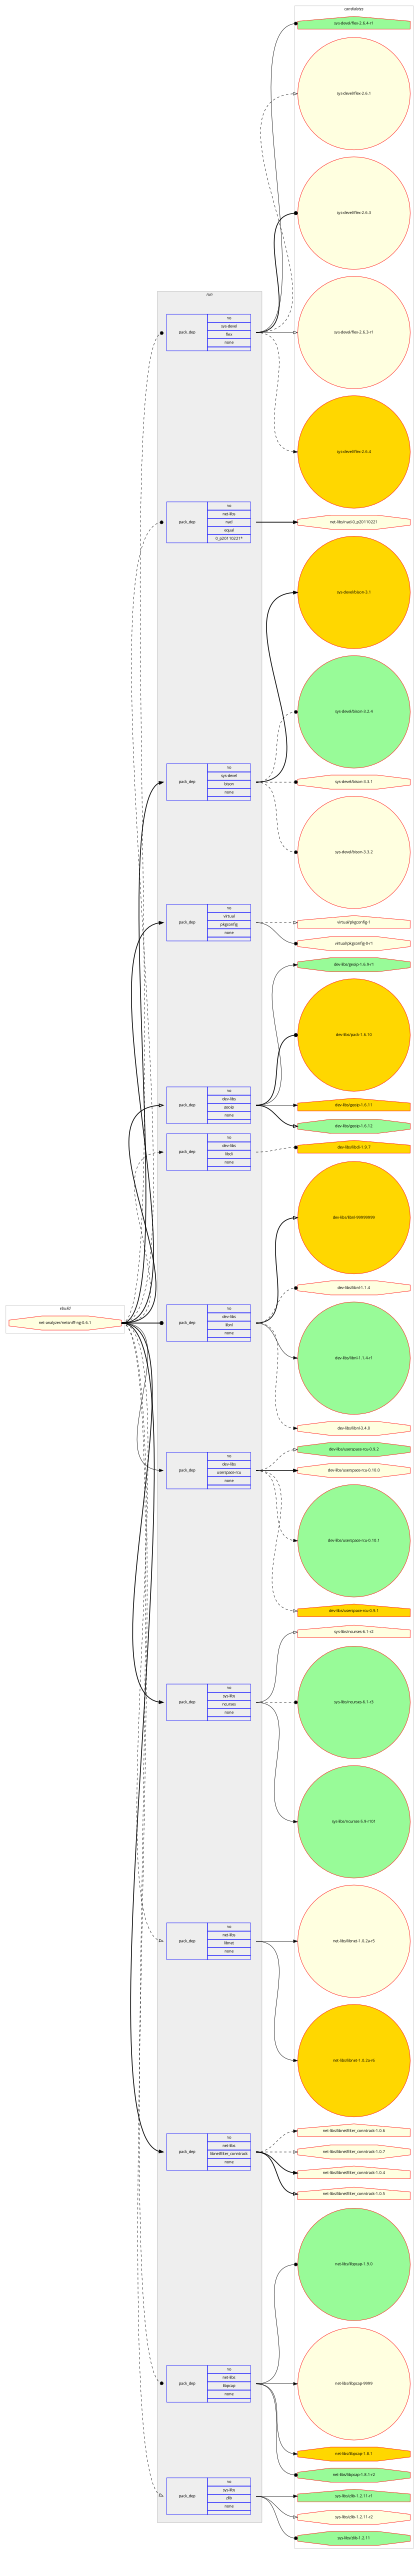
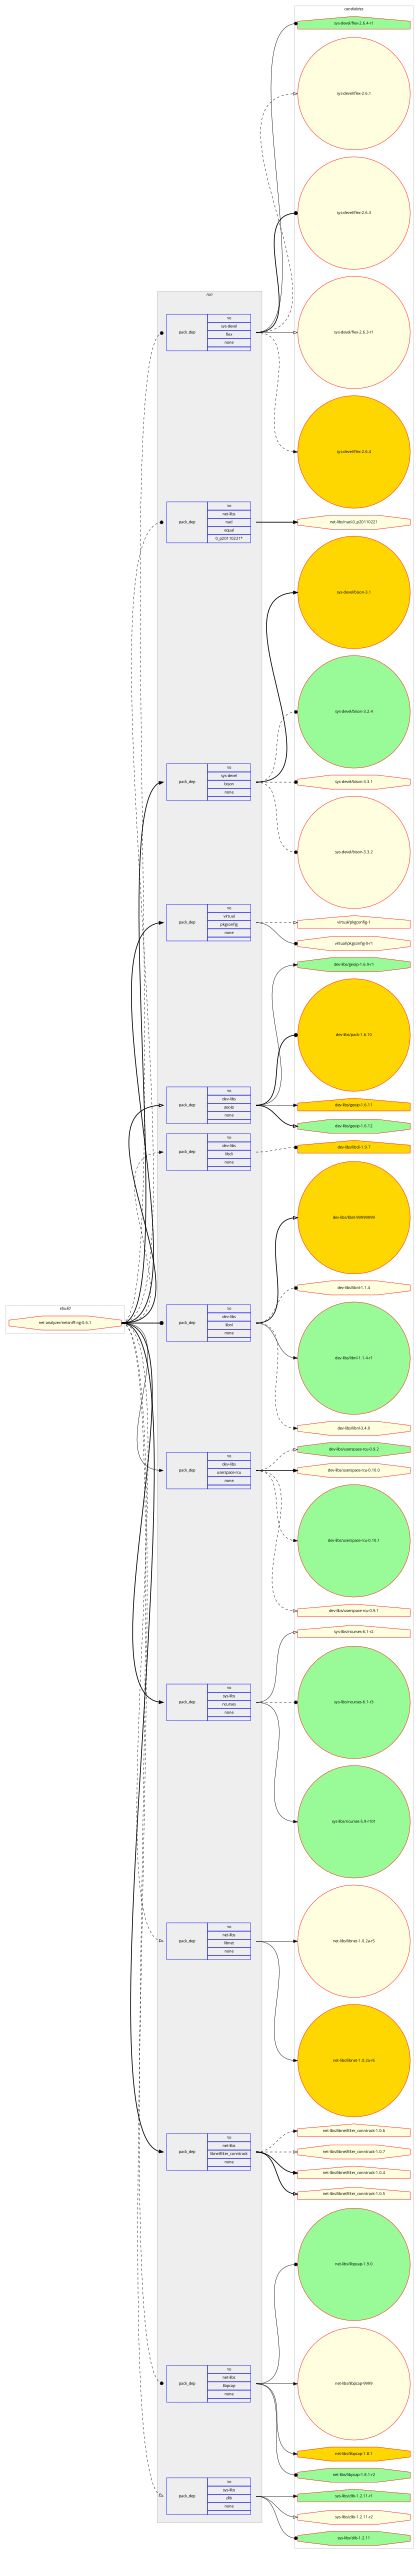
(354, 1611) -> (354, 1611)
